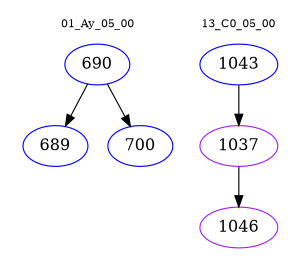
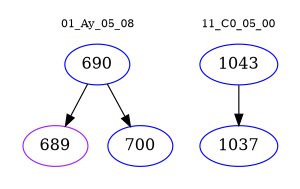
(98, 24) -> (98, 24)
(239, 24) -> (239, 24)
(55, 146) -> (55, 146)
(239, 146) -> (239, 146)
(239, 228) -> none
